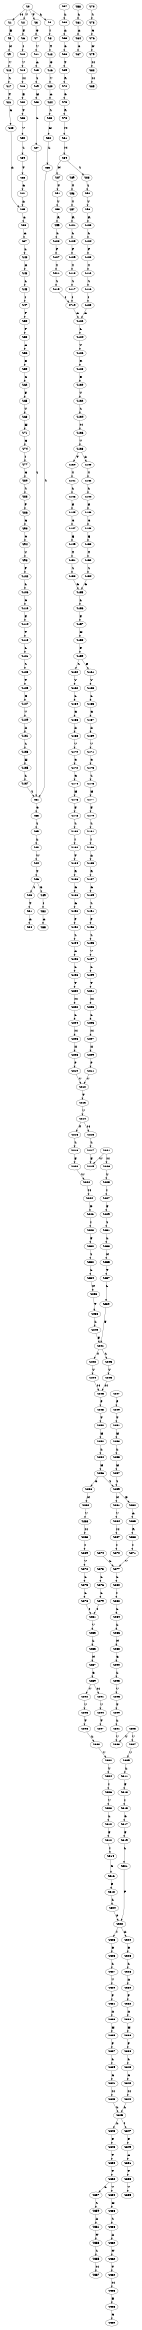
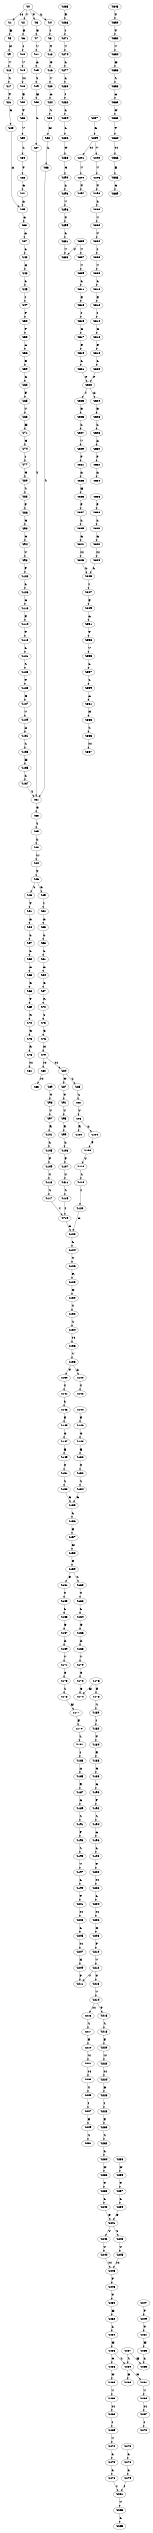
(64, 147) -> (53, 1062)
(88, 233) -> (86, 1126)
(88, 488) -> none
(75, 791) -> (89, 1688)
none -> (29, 935)
none -> (43, 935)
none -> (43, 998)
(87, 1078) -> (89, 1975)
(99, 1158) -> (88, 2055)
(106, 1238) -> none
(116, 1465) -> (135, 2358)
(132, 1513) -> none
(125, 1561) -> (65, 46)
(92, 1656) -> none
(128, 2027) -> none
(112, 2131) -> none
(104, 2187) -> (88, 663)
